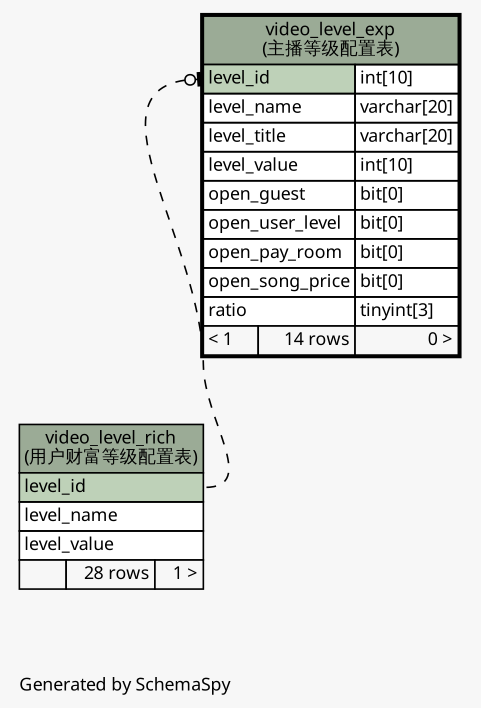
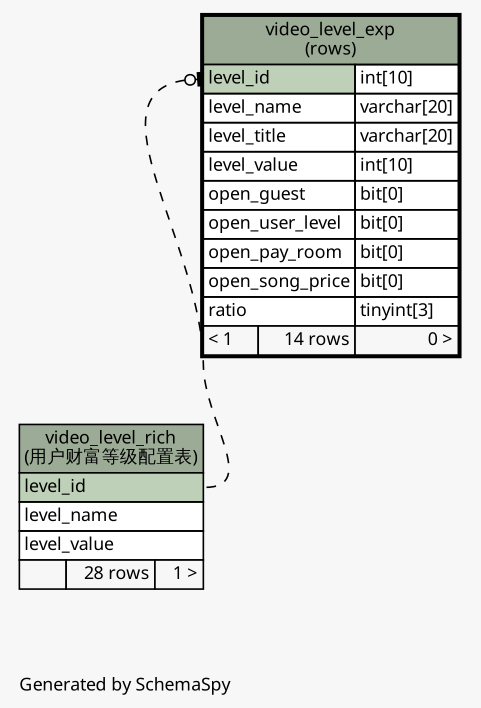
(331, 49) -> (331, 49)
